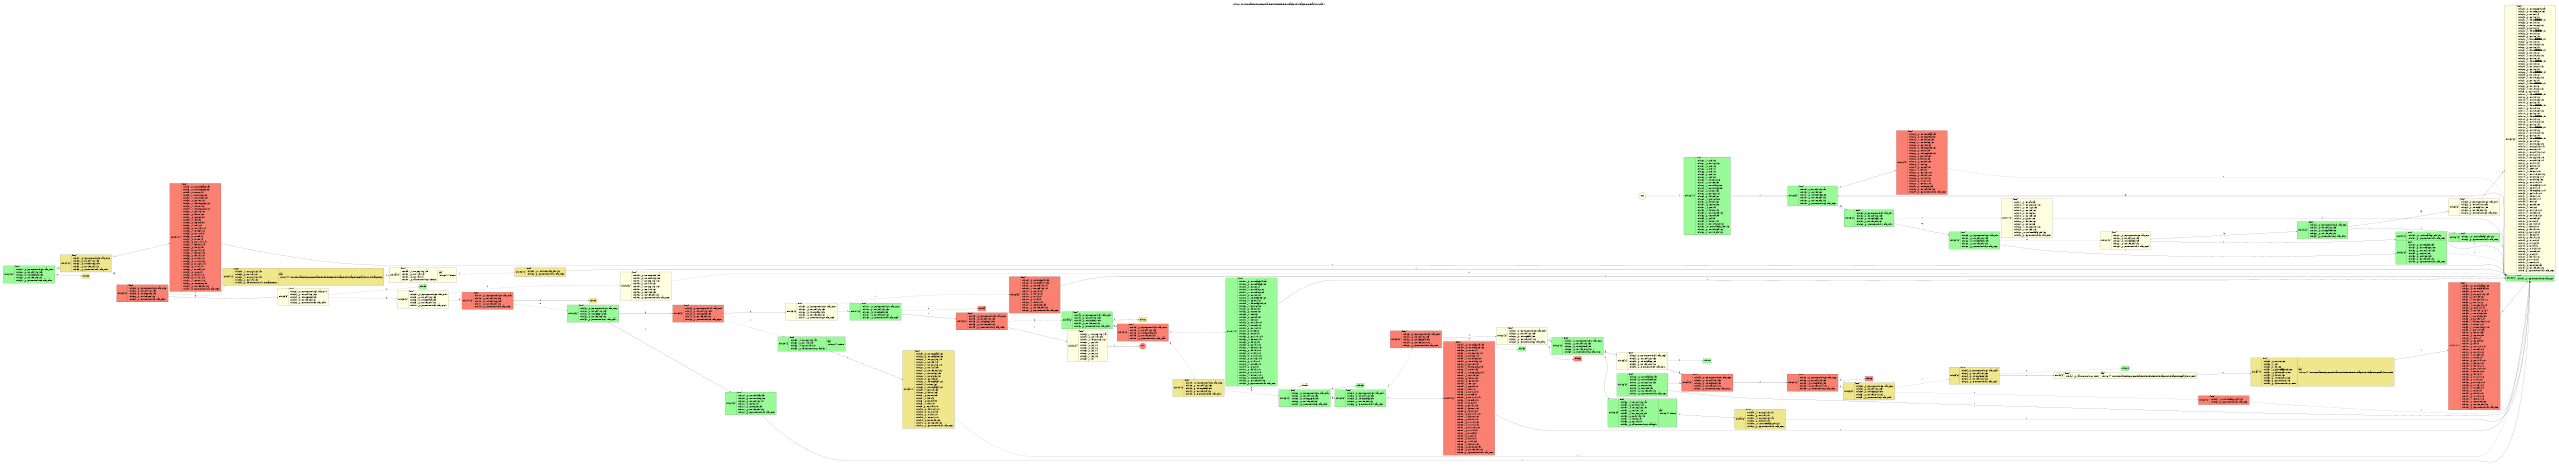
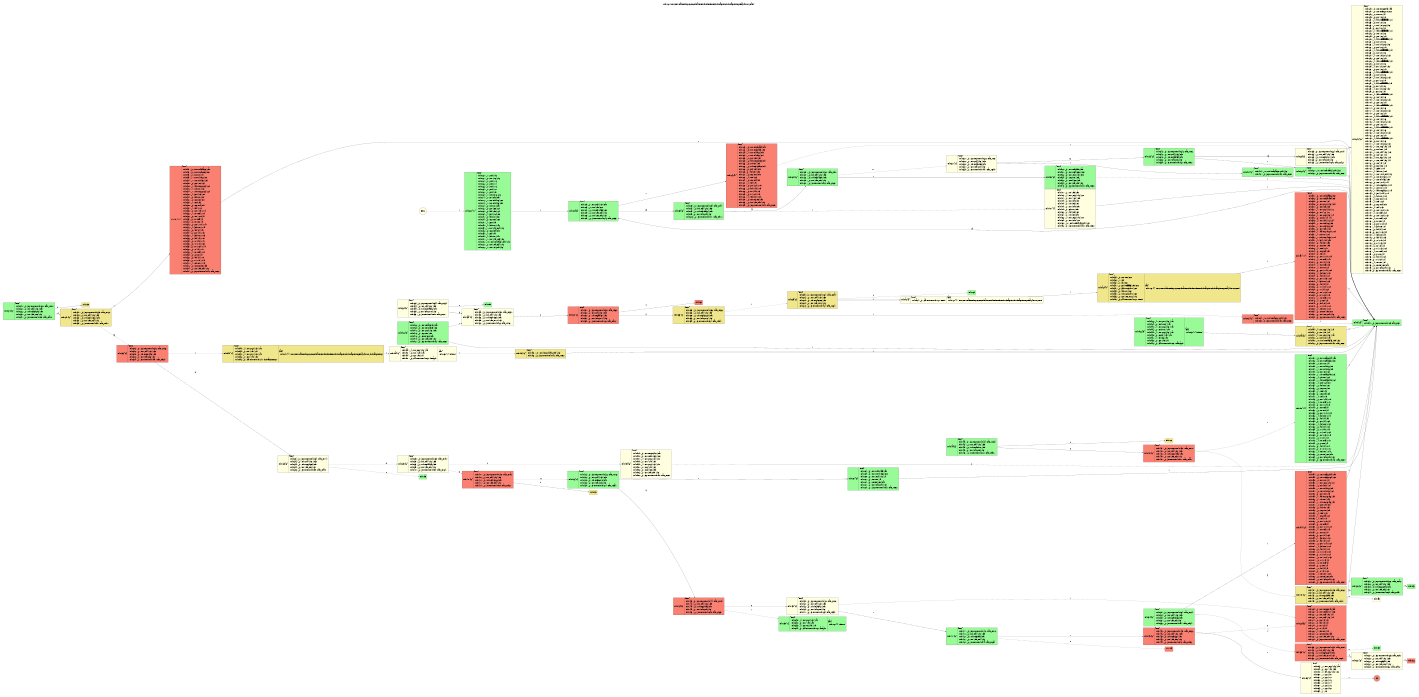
(1034, 321) -> (1245, 630)
(1578, 346) -> none
(1707, 383) -> (488, 317)
(929, 389) -> none
(1332, 398) -> none
